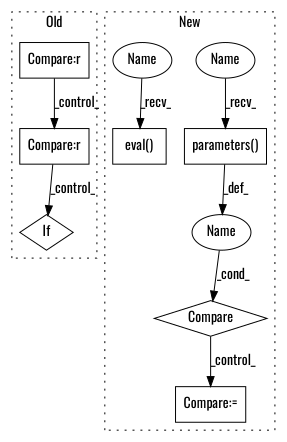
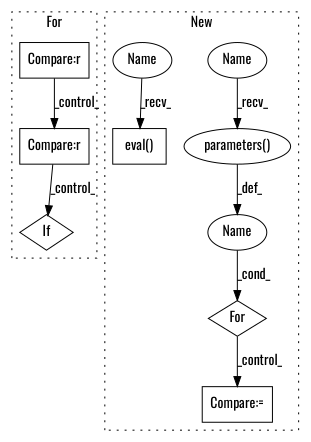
(54, 23) -> (54, 23)
(225, 146) -> (237, 146)
(211, 318) -> (237, 318)
